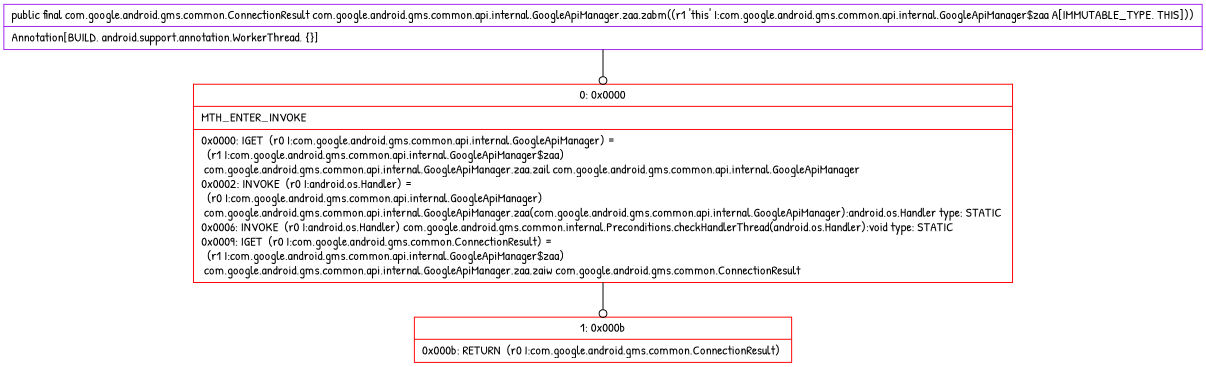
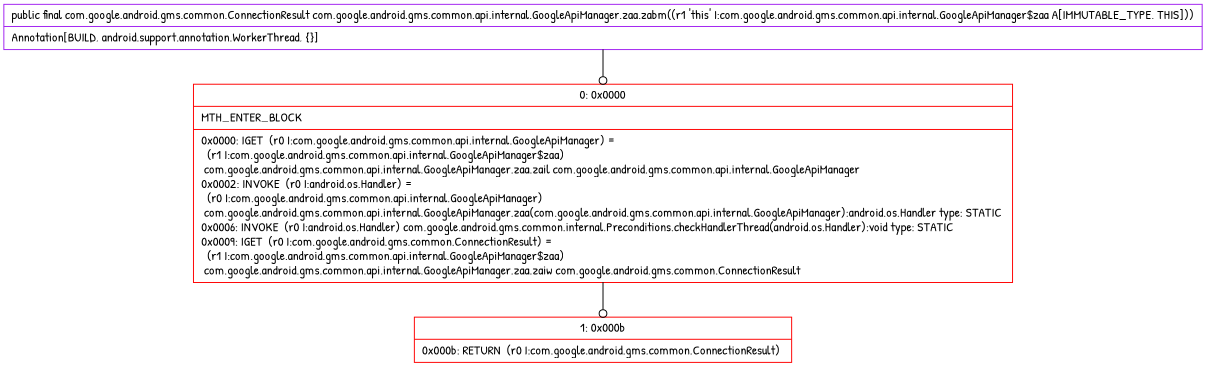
(254, 117) -> (252, 117)
